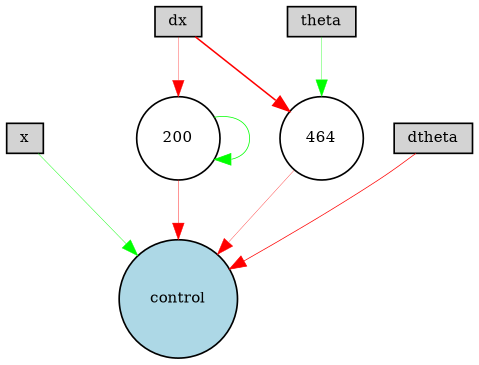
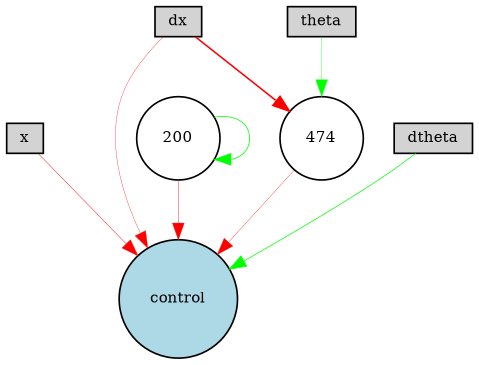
(178, 59) -> (116, 130)
(322, 138) -> (322, 138)
(82, 199) -> (82, 199)
(331, 210) -> (331, 210)
